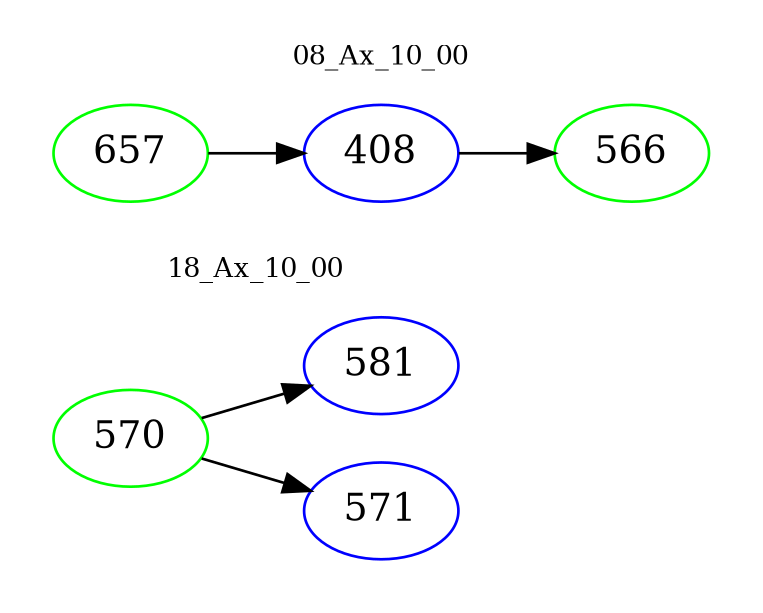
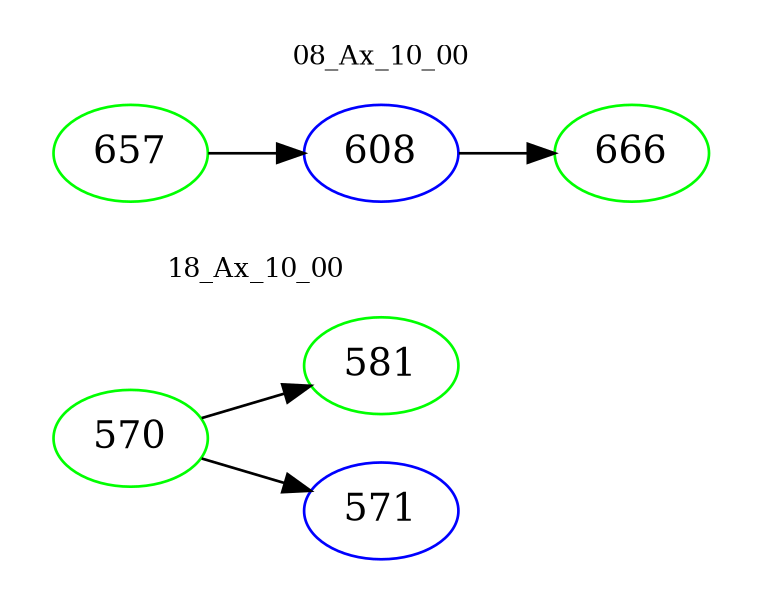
(381, 153) -> (381, 153)
(632, 153) -> (632, 153)
(381, 366) -> (381, 366)
